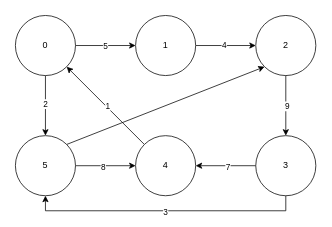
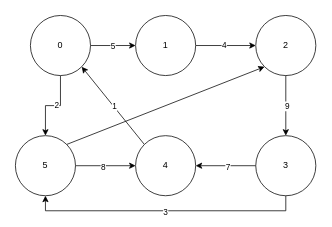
(45, 45) -> (60, 45)
